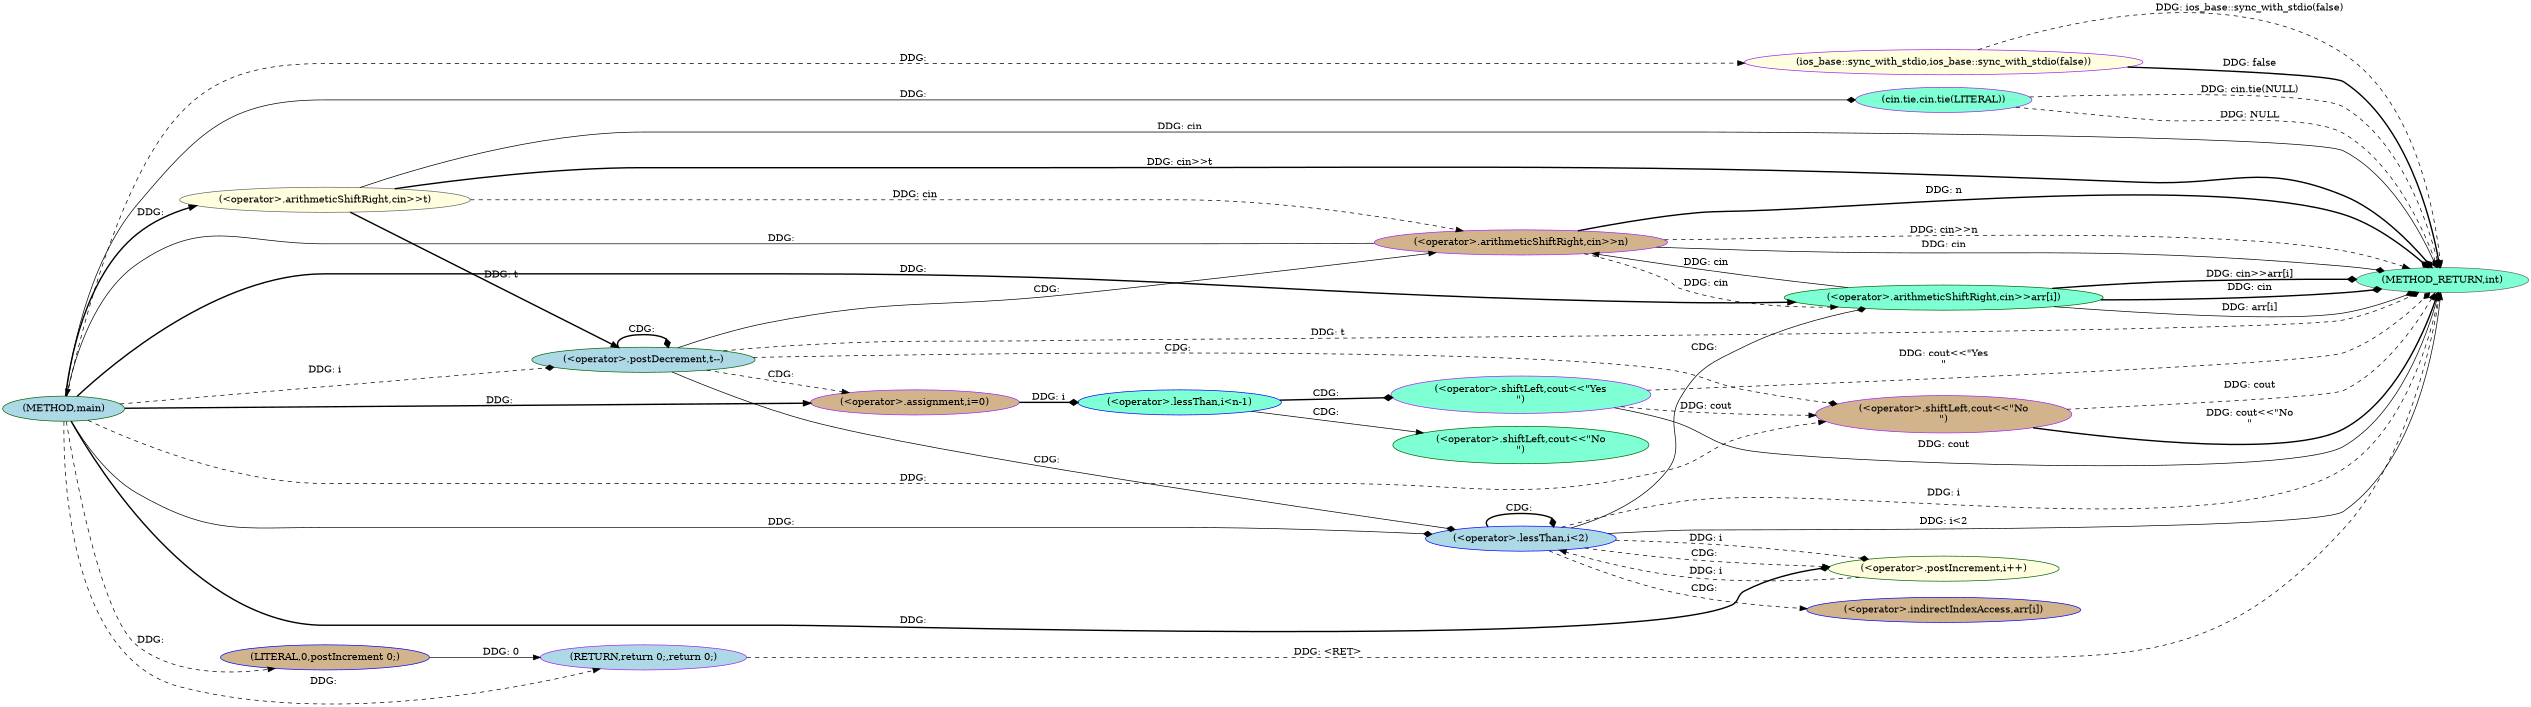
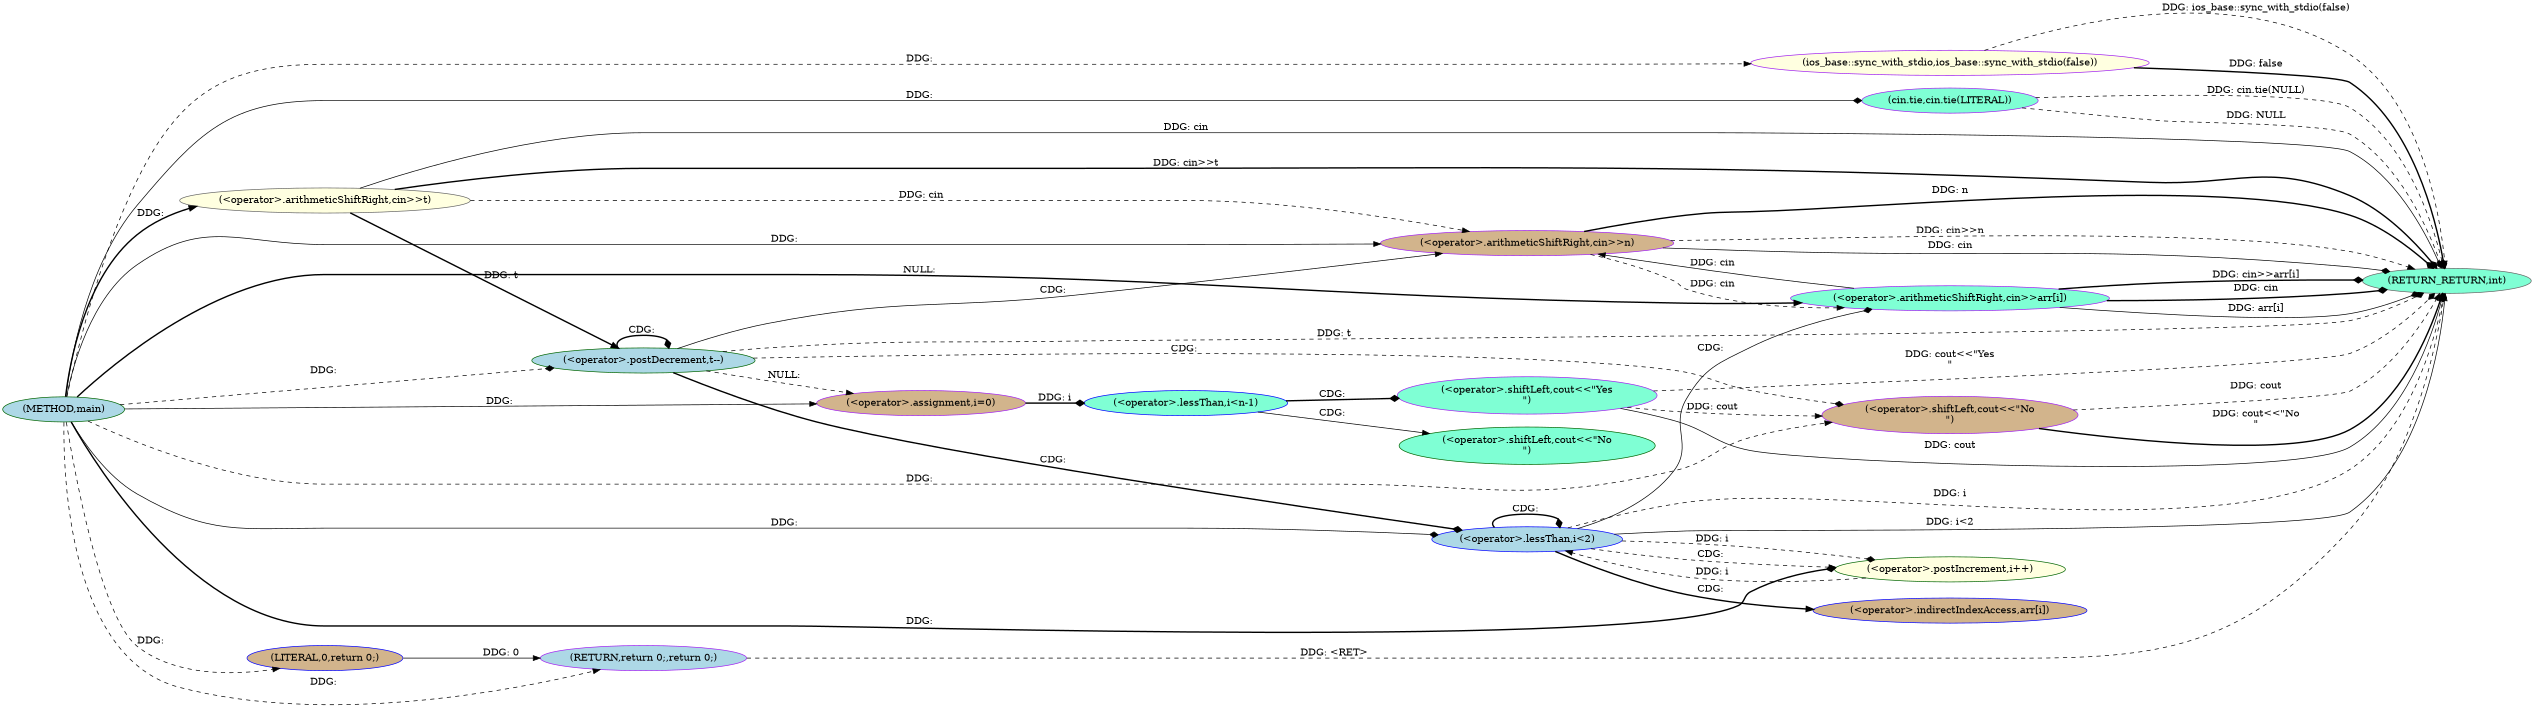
(680, 244) -> (676, 245)
(915, 269) -> (921, 270)
(2442, 280) -> (2447, 281)
(1944, 298) -> (1950, 298)
(325, 370) -> (325, 371)
(783, 375) -> (786, 376)
(464, 406) -> (467, 406)
(1055, 468) -> (1059, 468)
(1672, 592) -> (1678, 593)
(325, 657) -> (325, 658)
